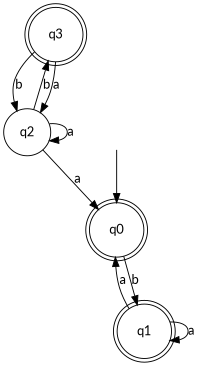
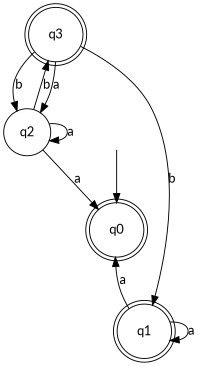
(129, 276) -> (166, 154)
